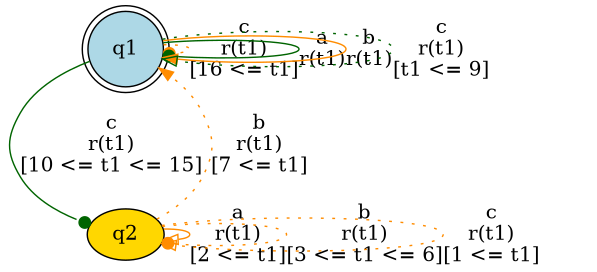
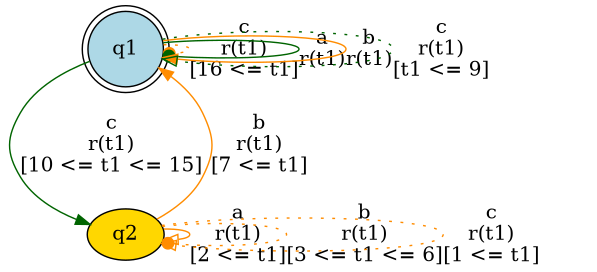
(10, 137) -> (10, 137)
(211, 152) -> (211, 152)
